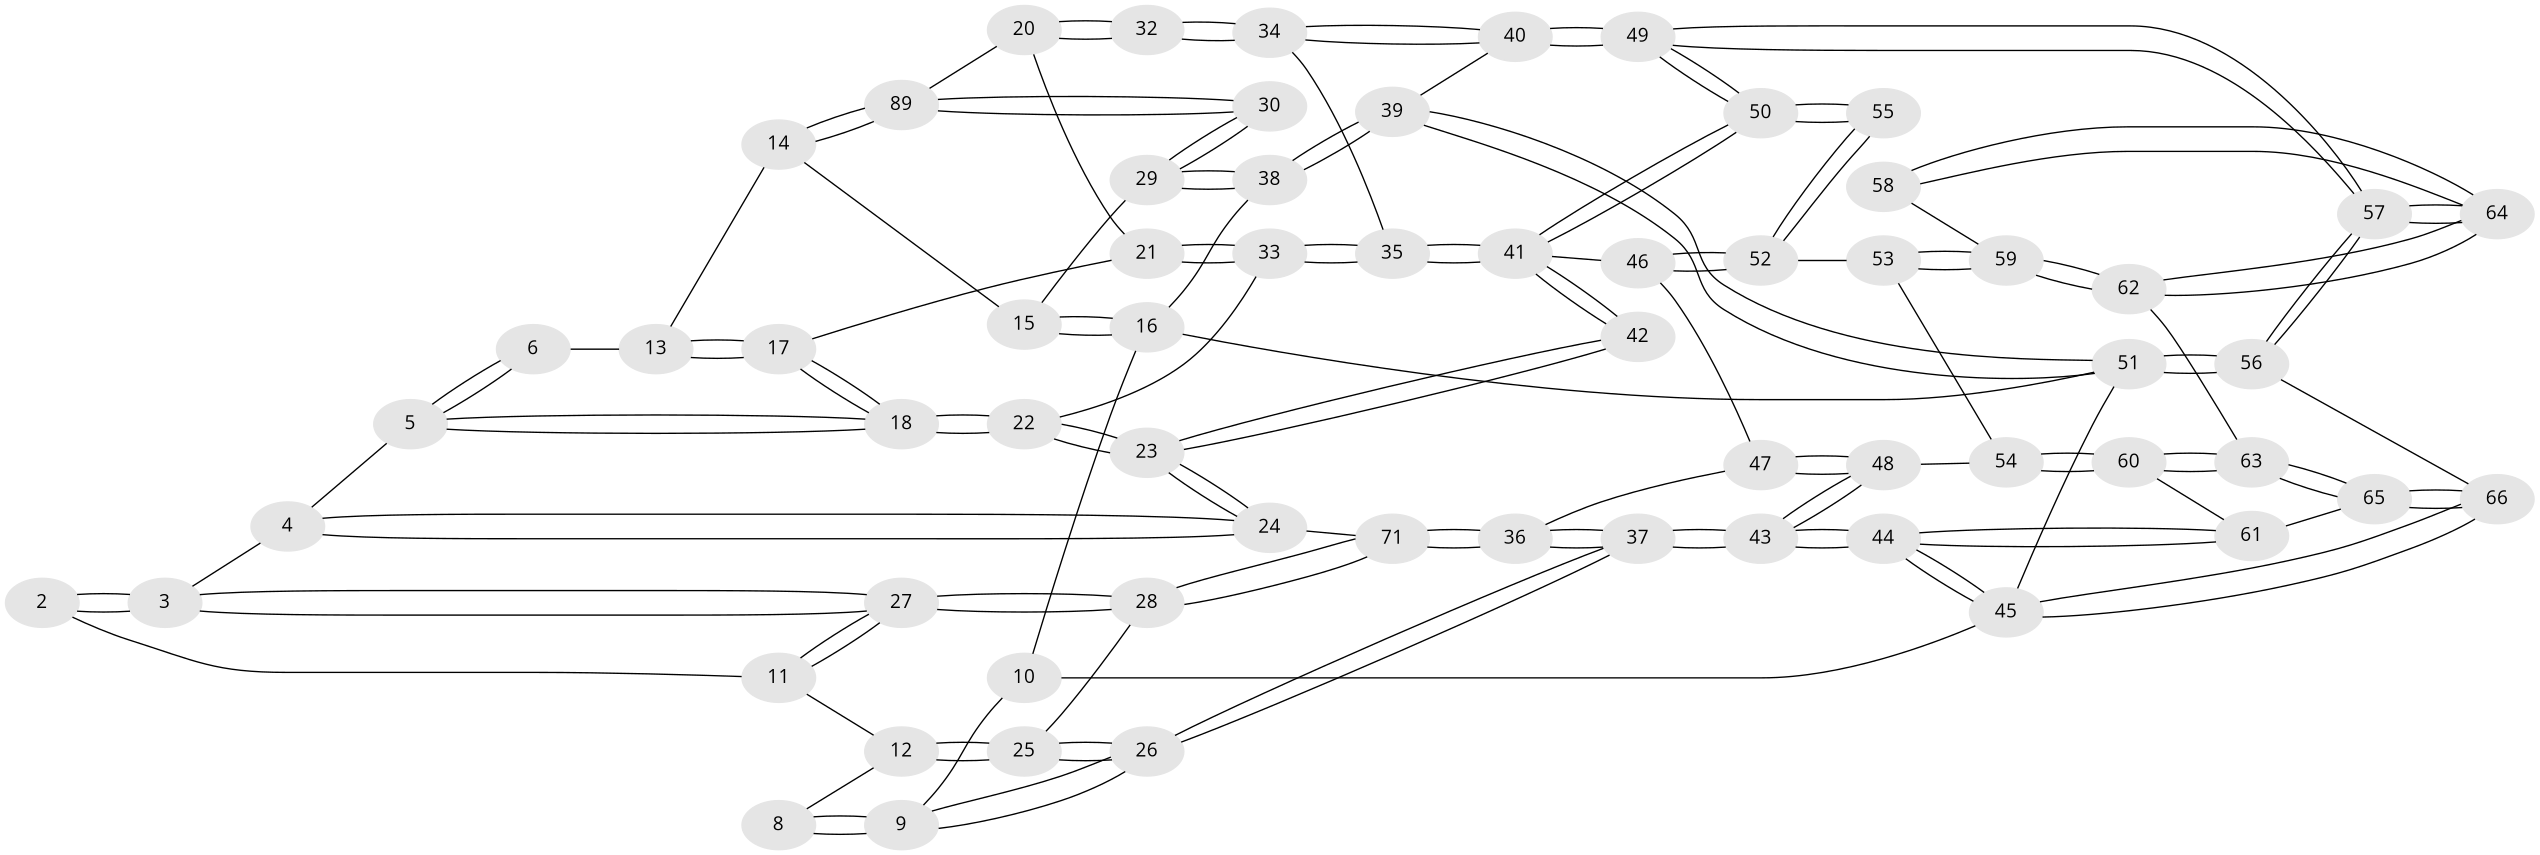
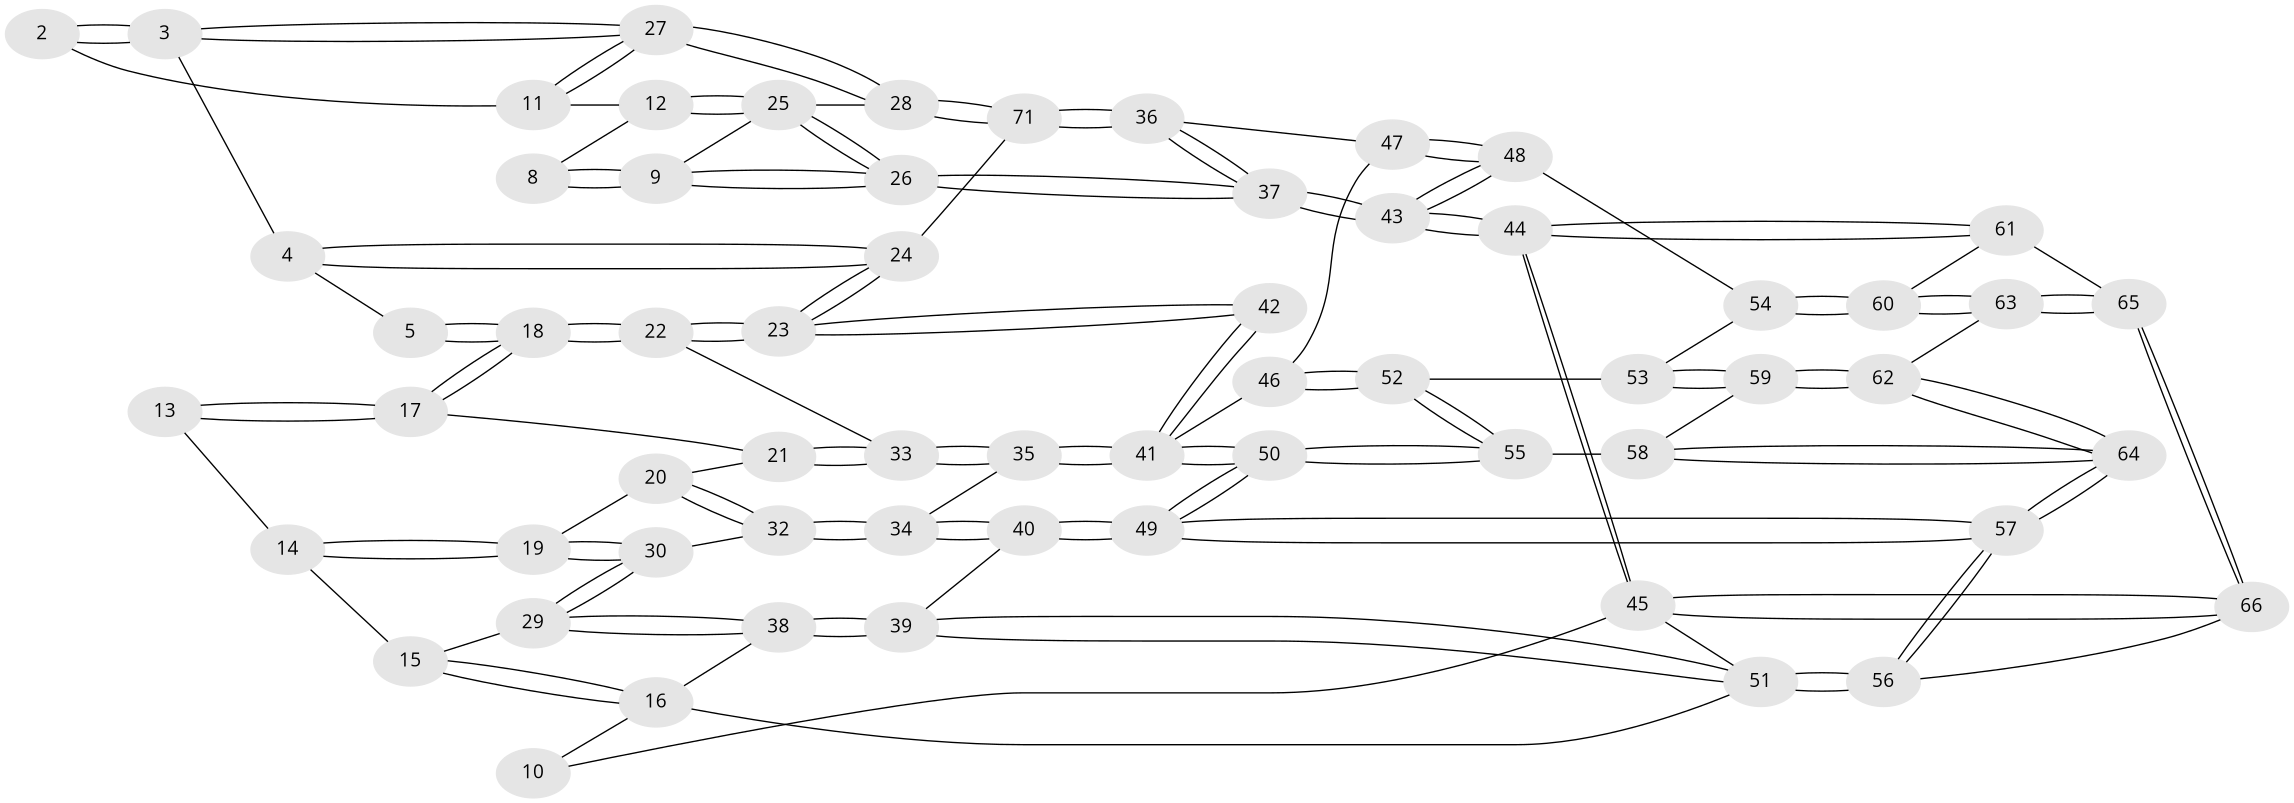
(902, 105) -> (533, 550)
(533, 349) -> none
none -> (1576, 454)
none -> (717, 541)
(963, 752) -> (717, 142)
